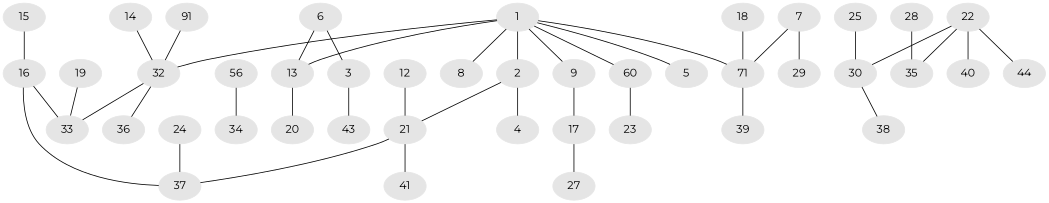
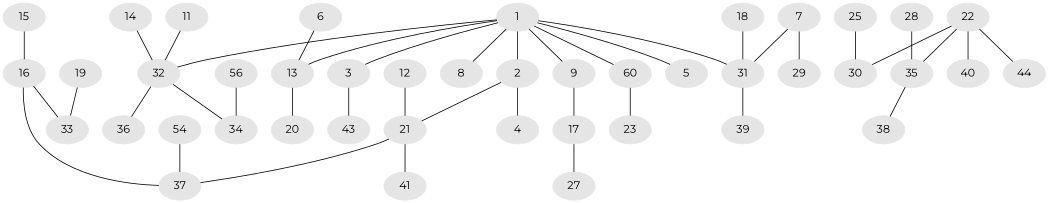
(187, 17) -> (187, 17)
(335, 45) -> (431, 41)
(743, 74) -> (743, 74)
(113, 102) -> (197, 102)
(870, 102) -> (898, 102)
(180, 130) -> (180, 130)
